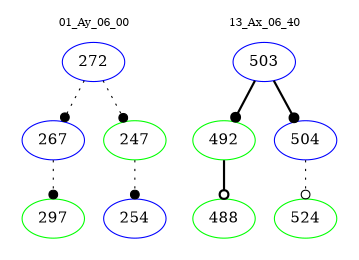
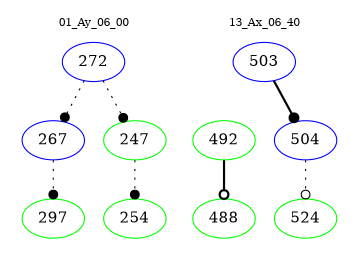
(246, 97) -> none
(135, 219) -> (135, 219)
